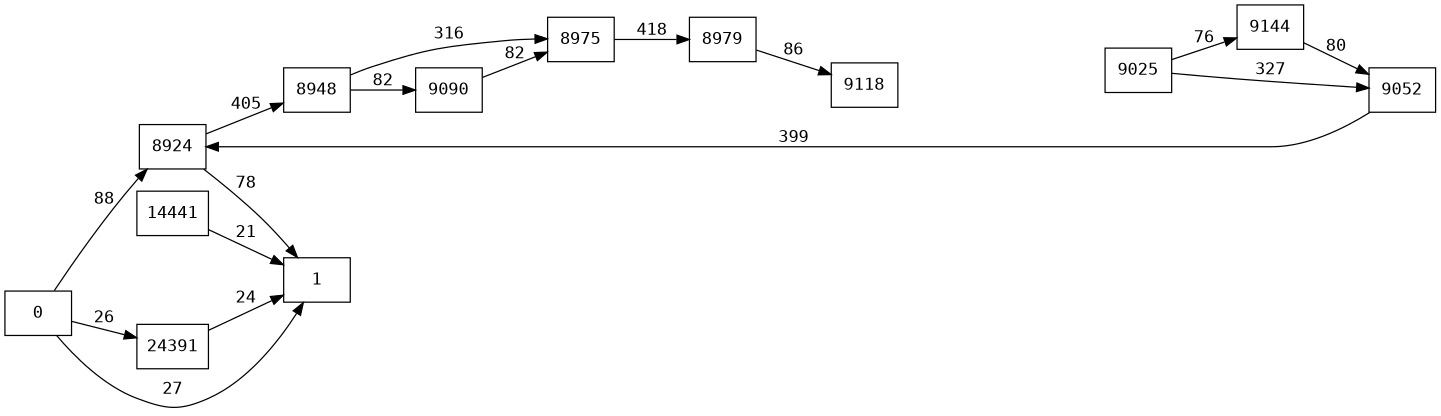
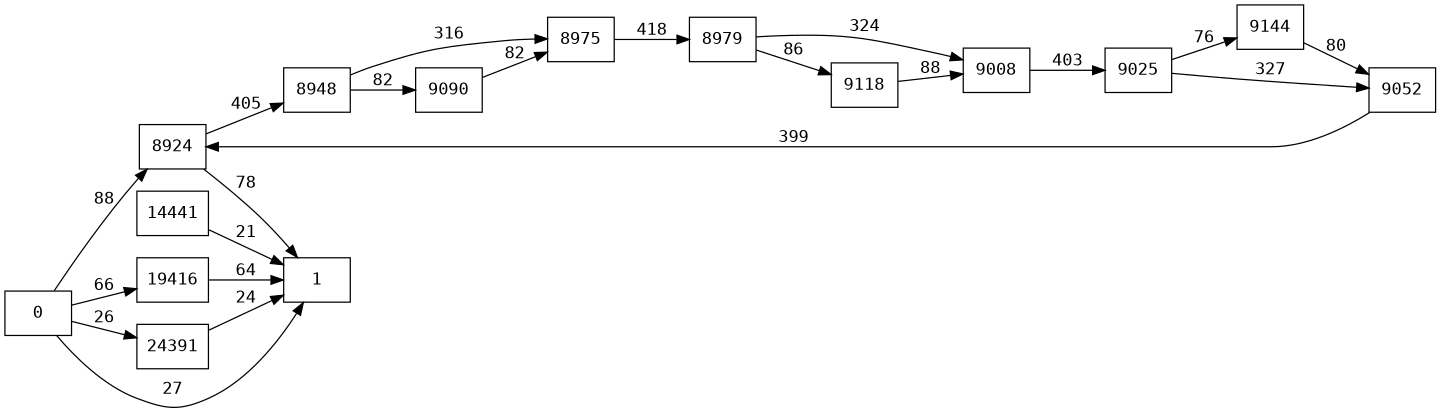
none -> (997, 70)
none -> (173, 280)
